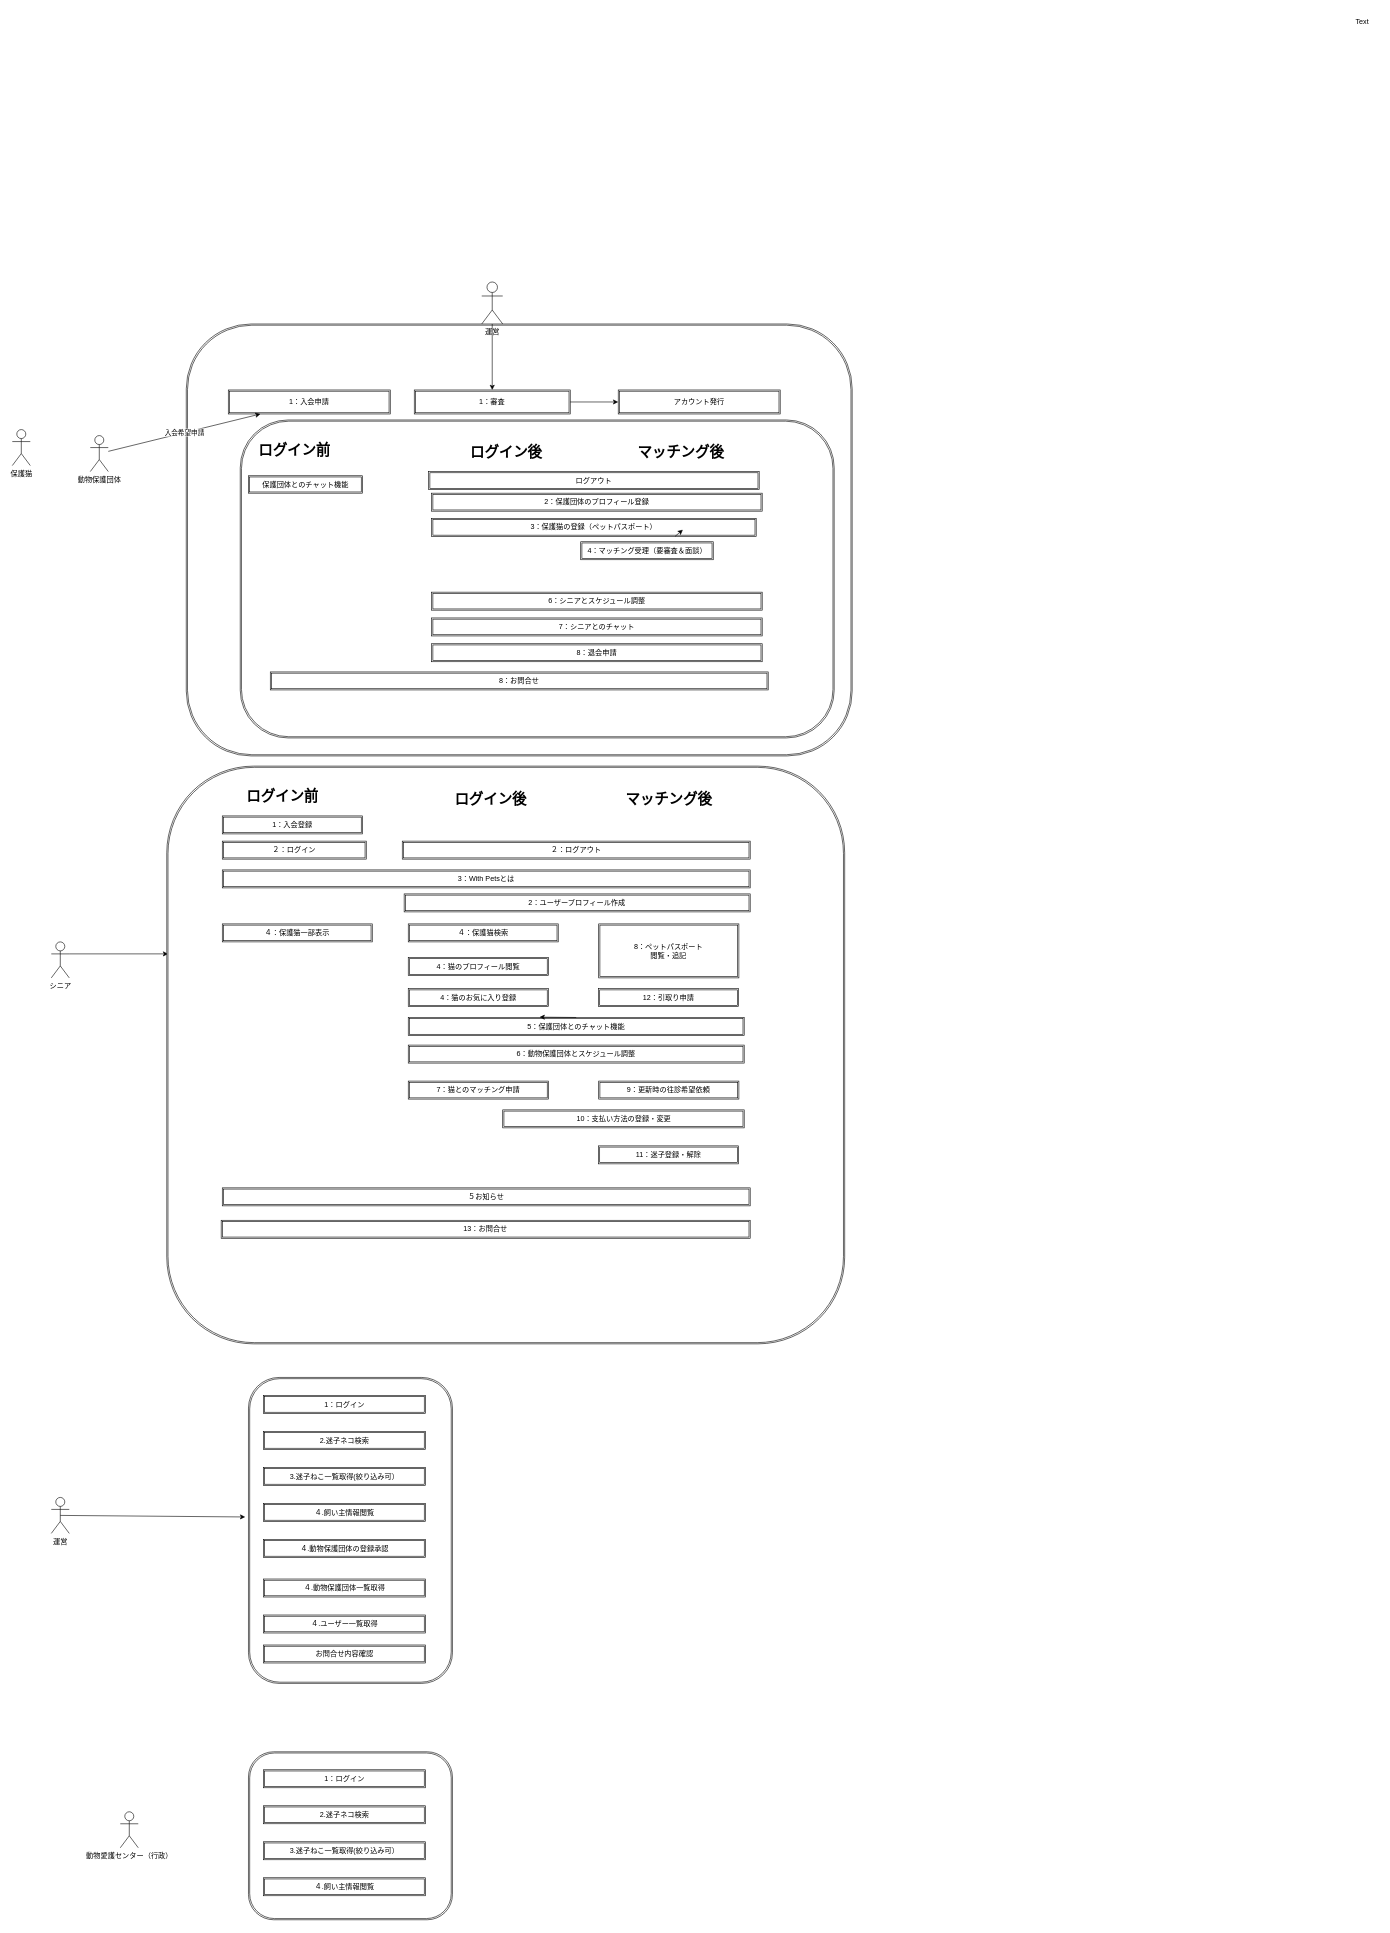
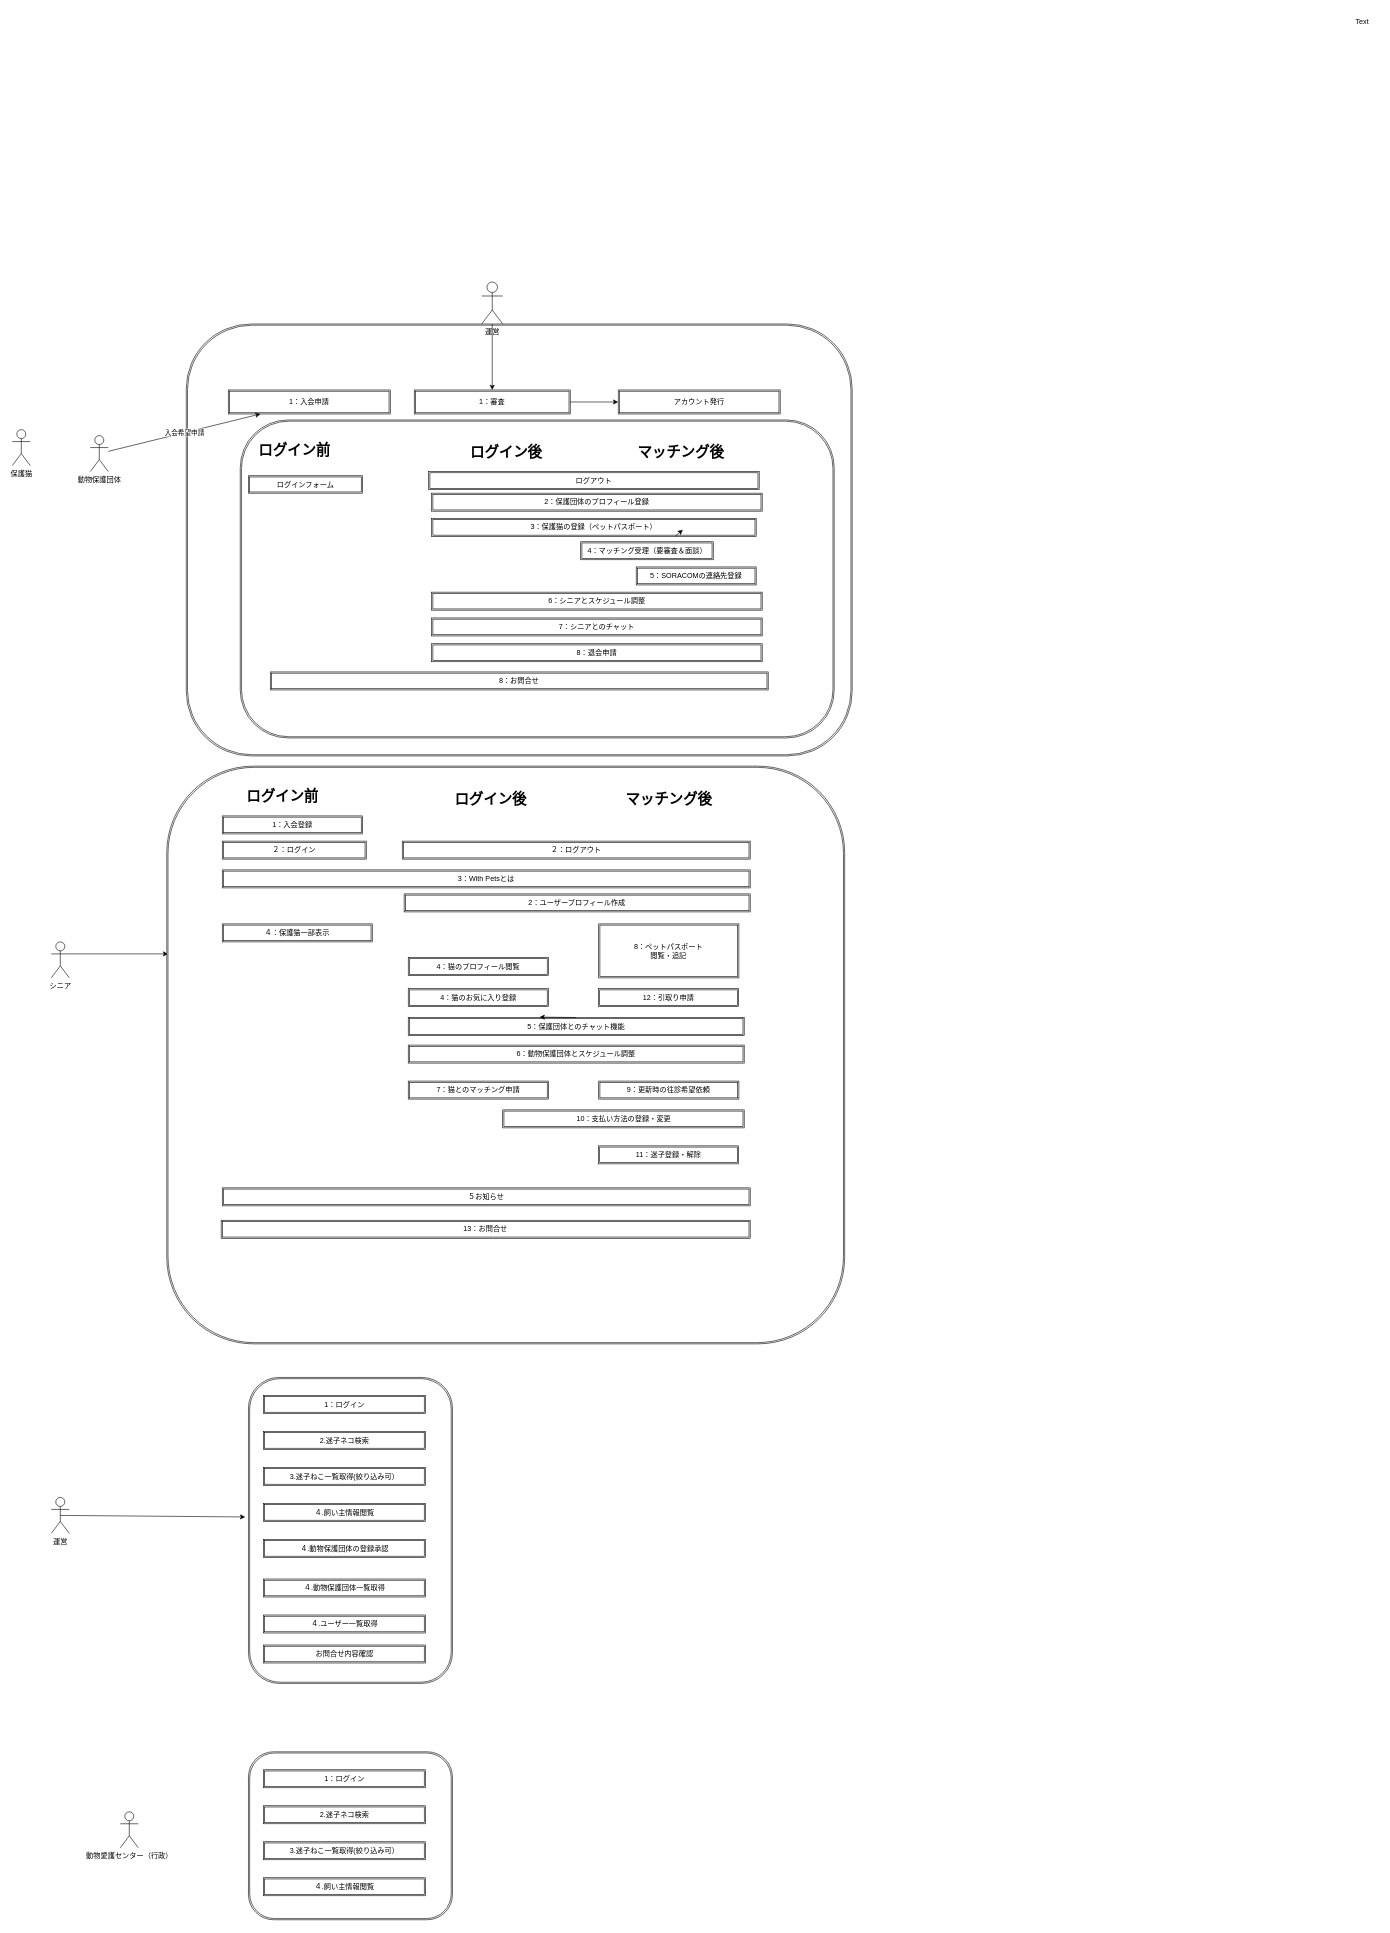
(306, 485) -> (306, 485)
none -> (696, 576)
(483, 933) -> none
